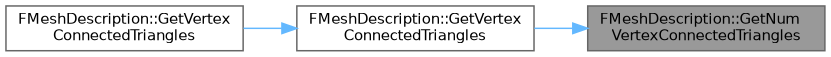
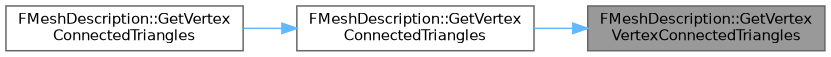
(706, 28) -> (706, 28)
